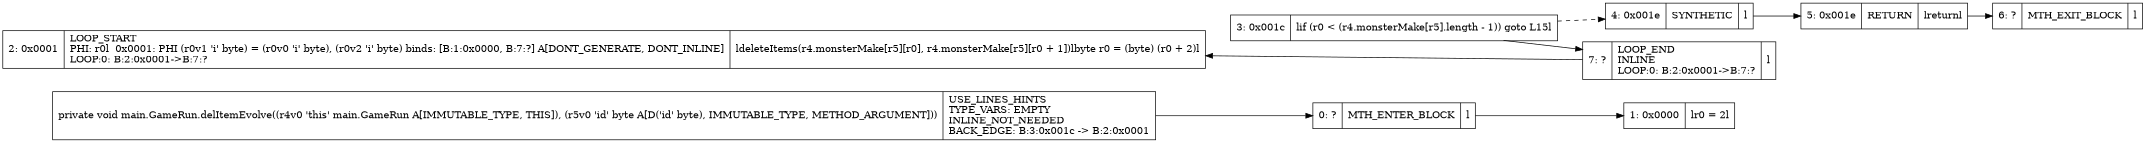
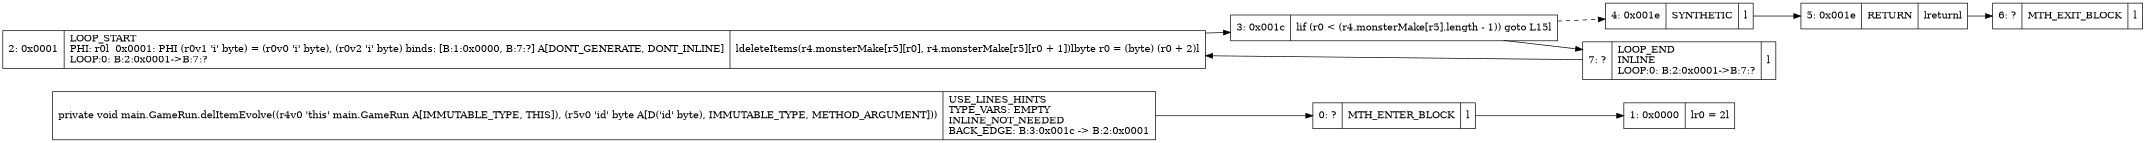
none -> (1214, 33)
